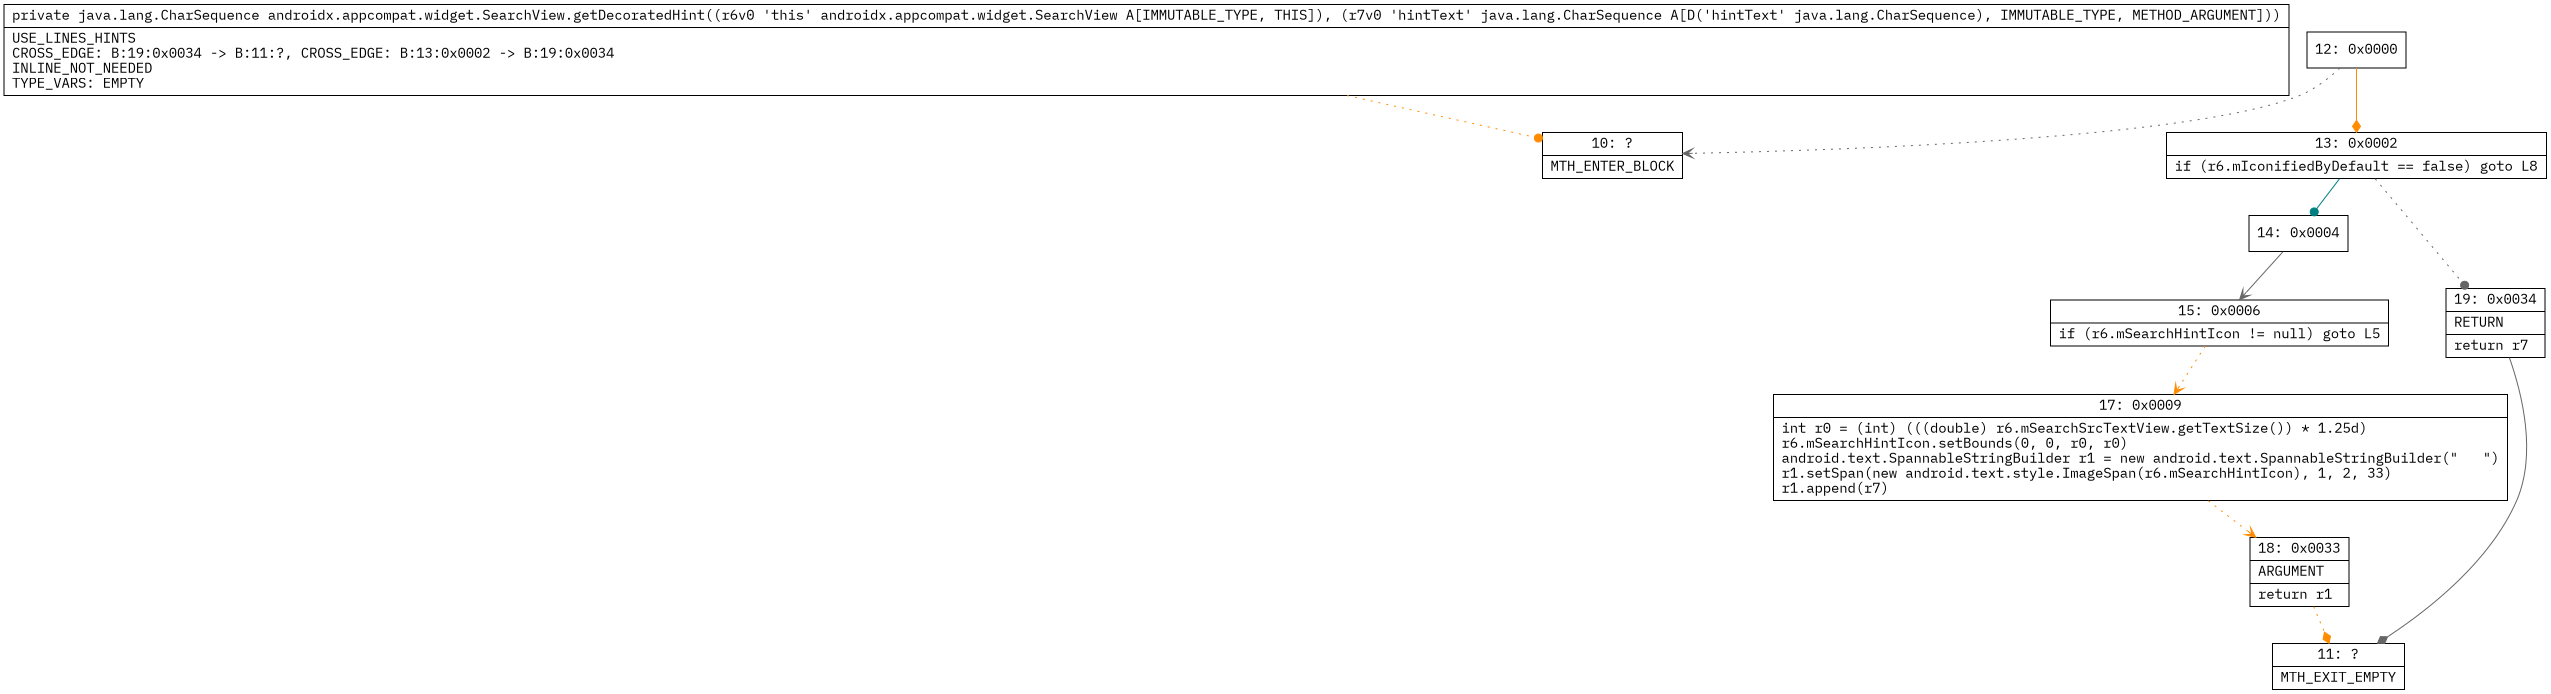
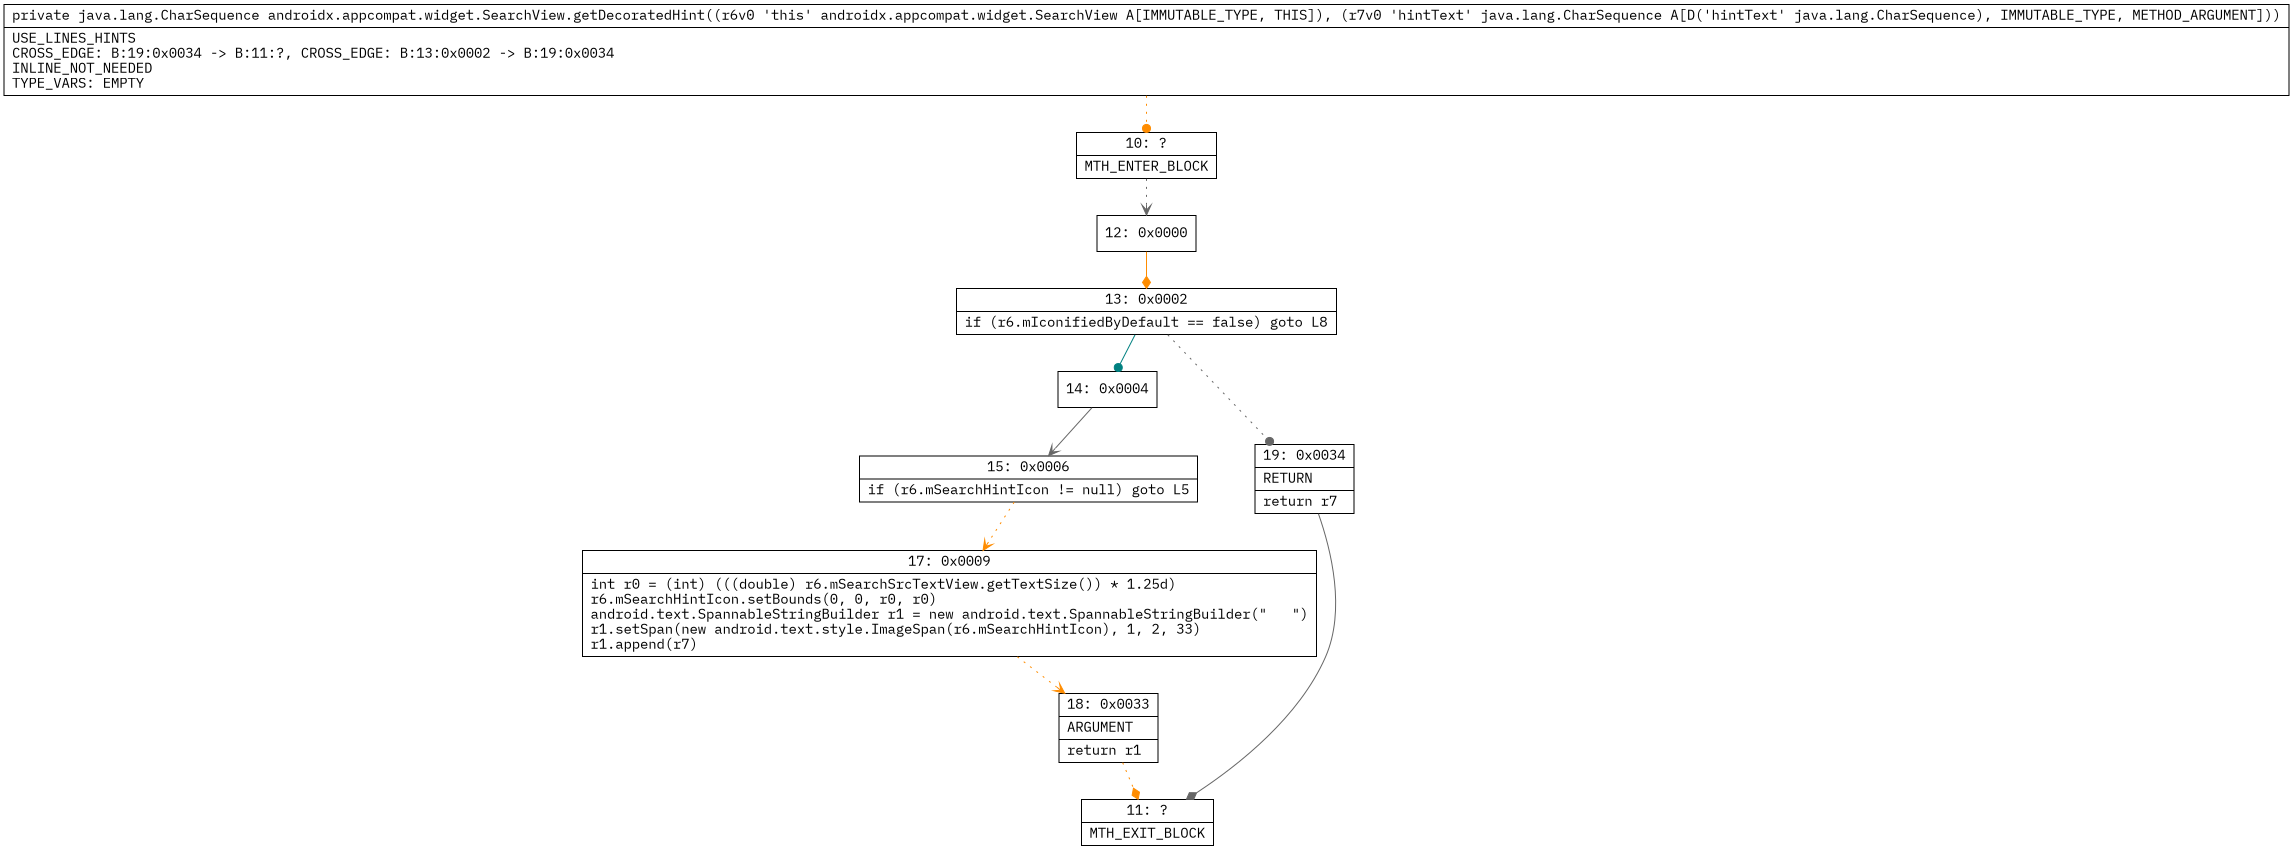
(2022, 139) -> (1146, 192)
(2338, 678) -> (1148, 834)
